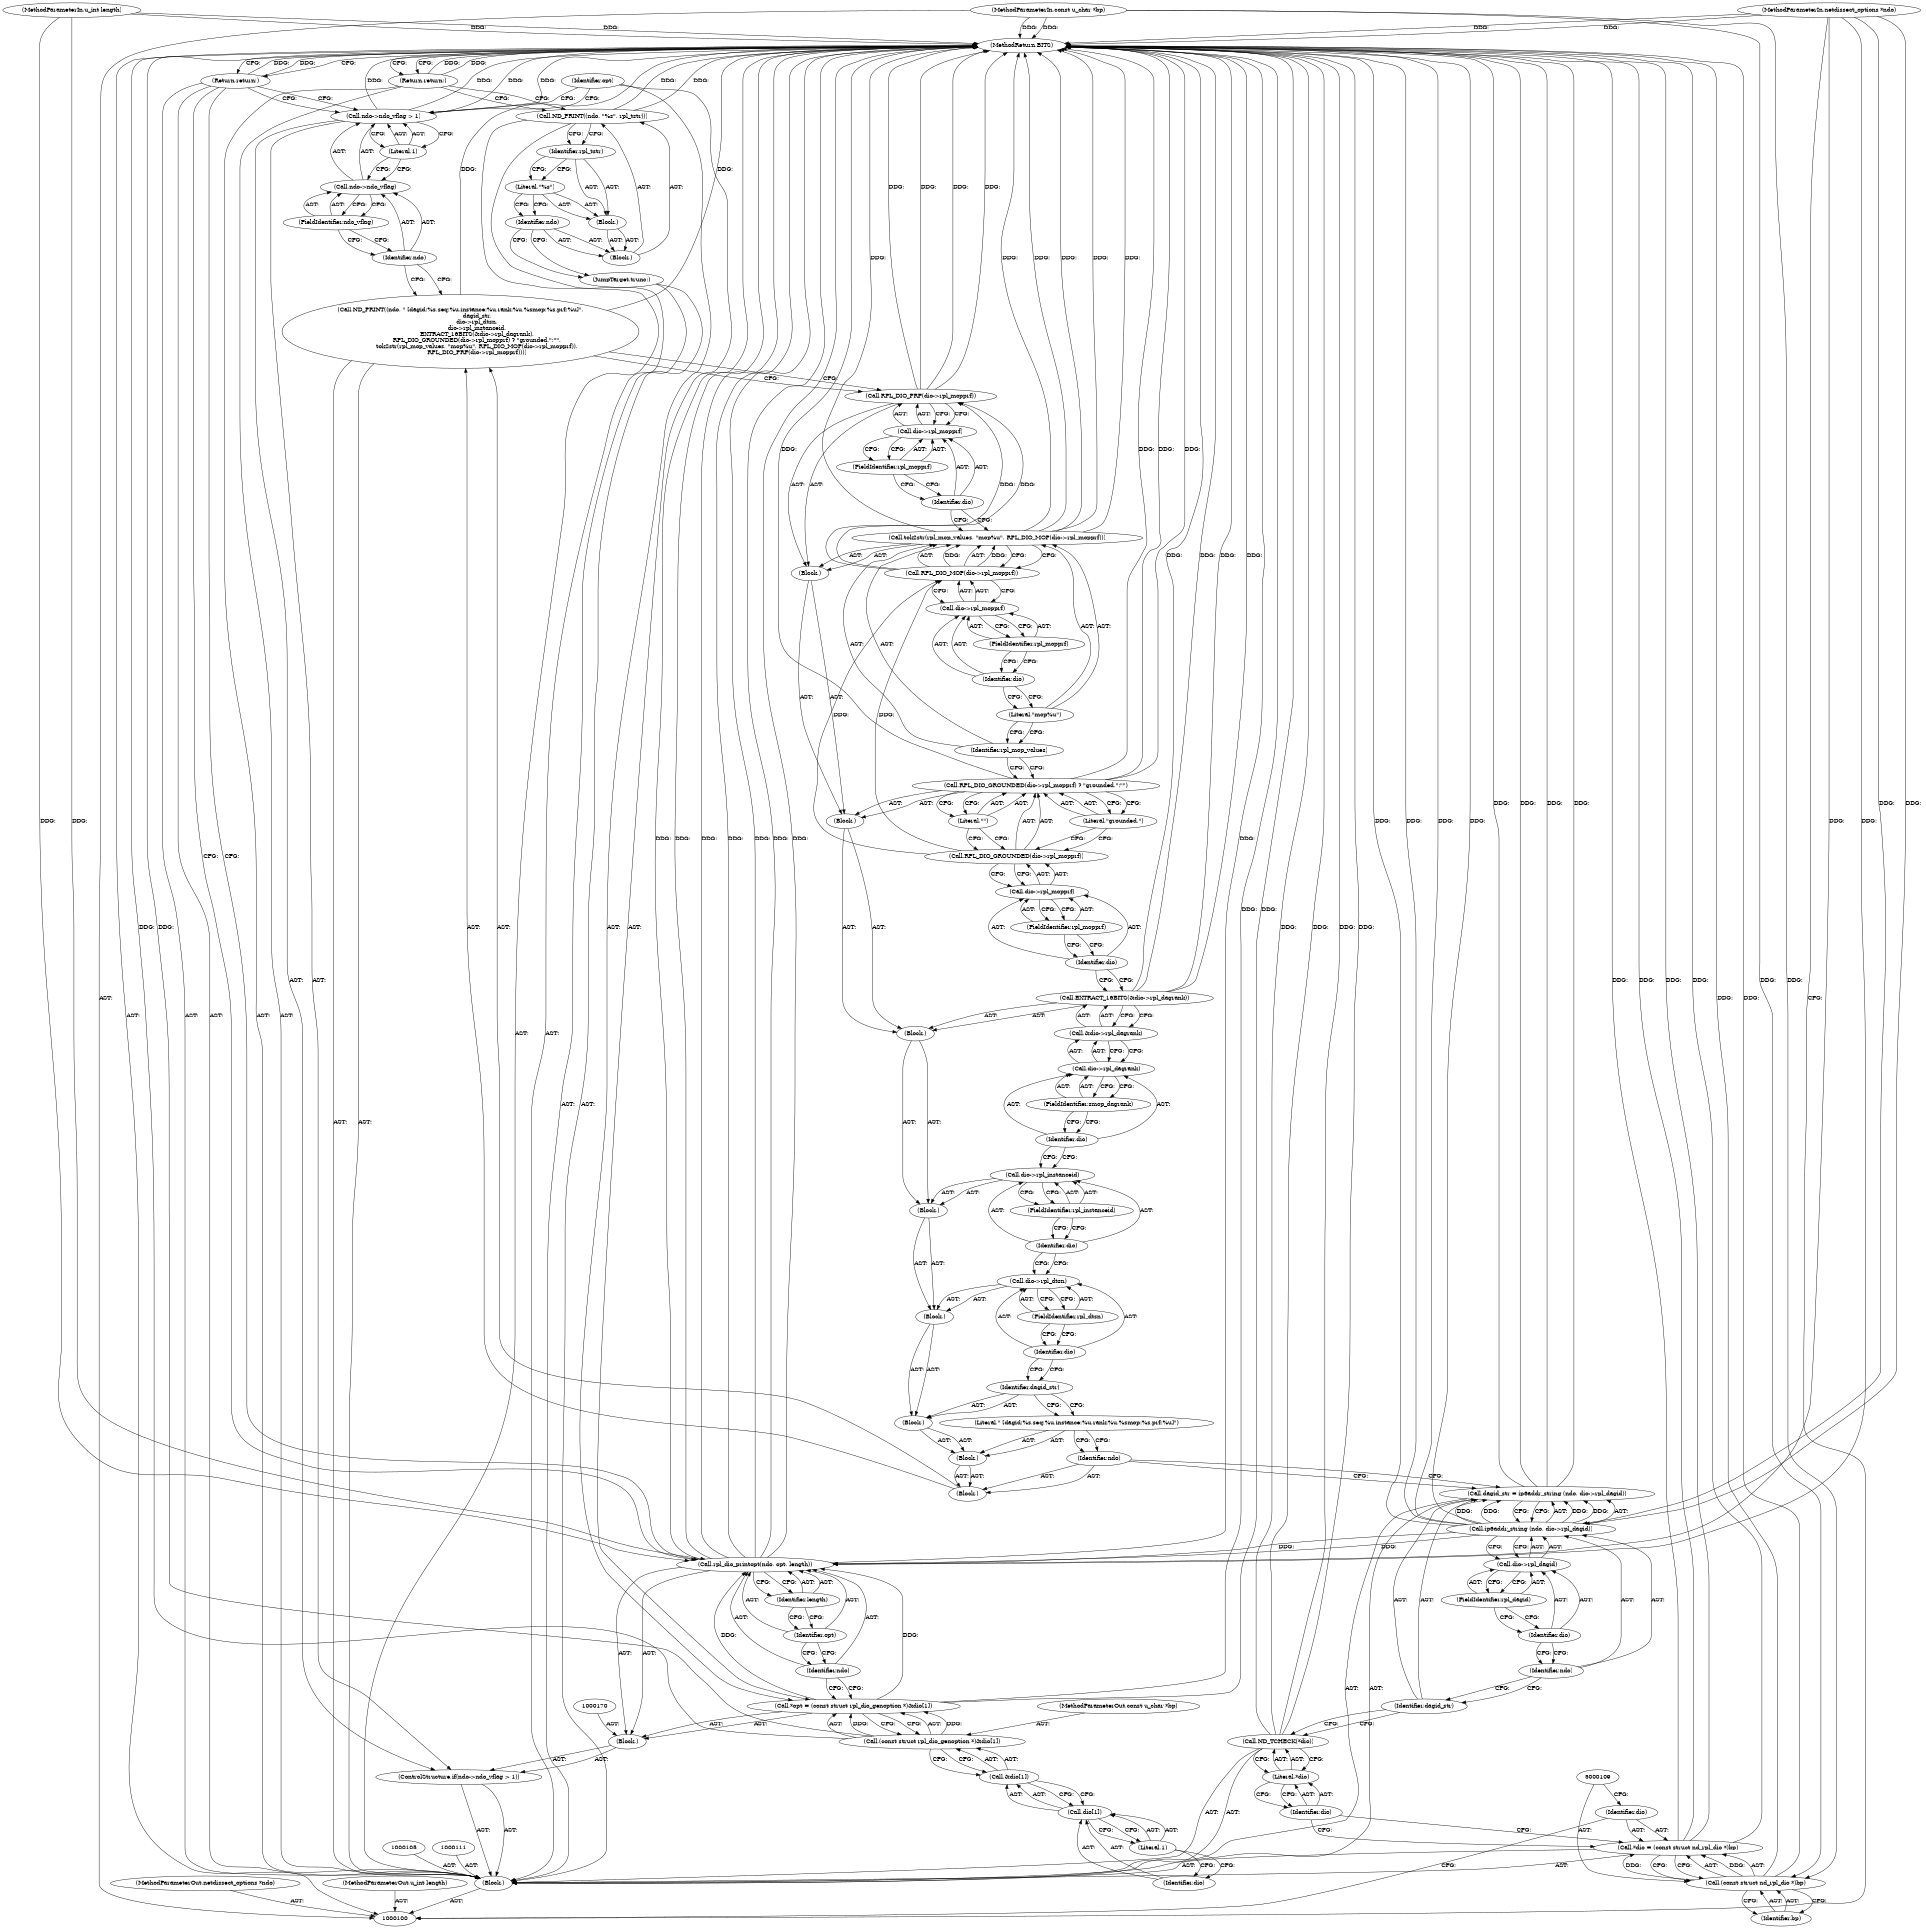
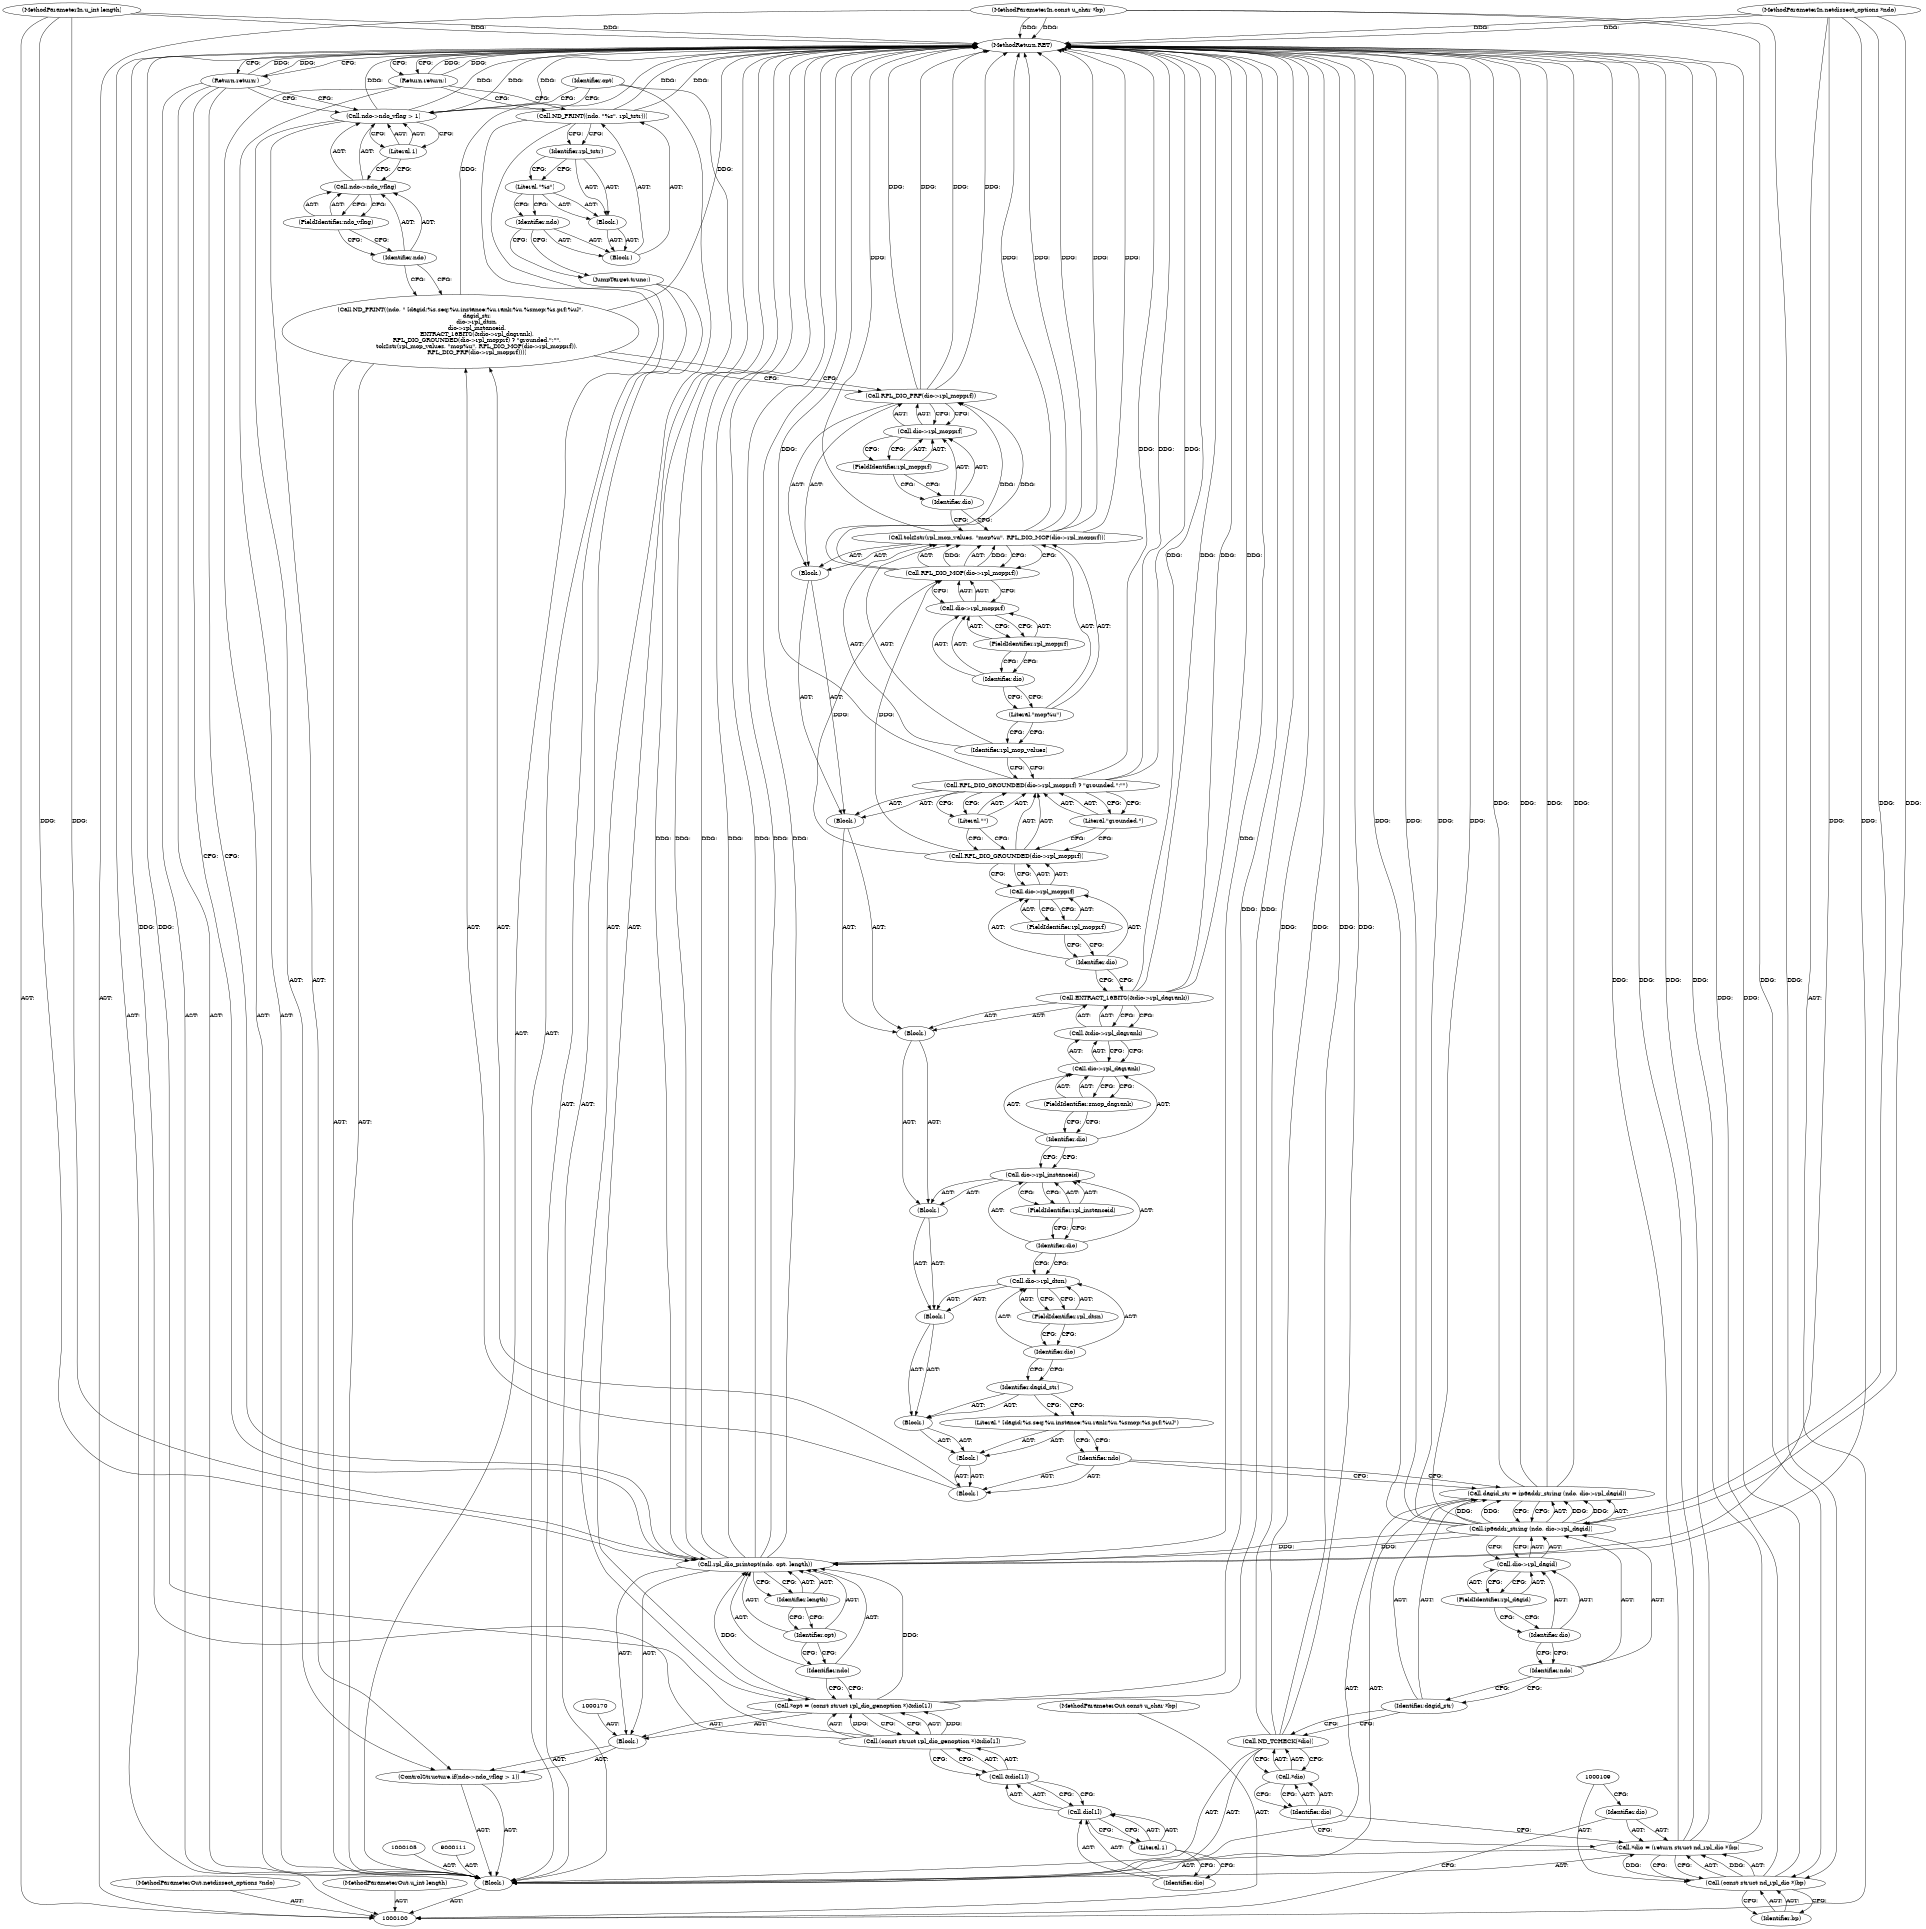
(1022, 46) -> (1022, 46)
(1816, 998) -> (1816, 998)
none -> (21, 1125)
(1028, 1724) -> (954, 1906)
(1291, 1777) -> (1291, 1777)
(1598, 1777) -> (1598, 1777)
(454, 1848) -> (454, 1848)
(1678, 1848) -> (1678, 1848)
